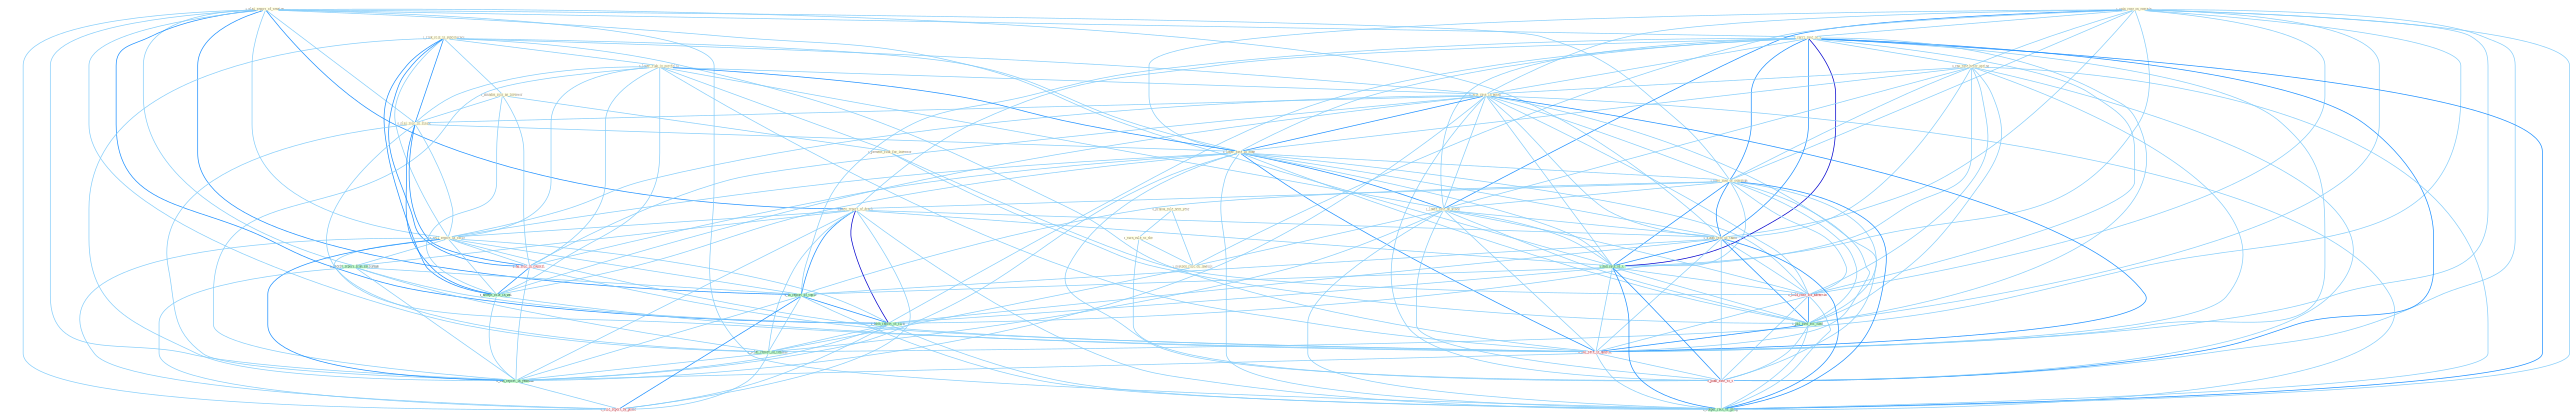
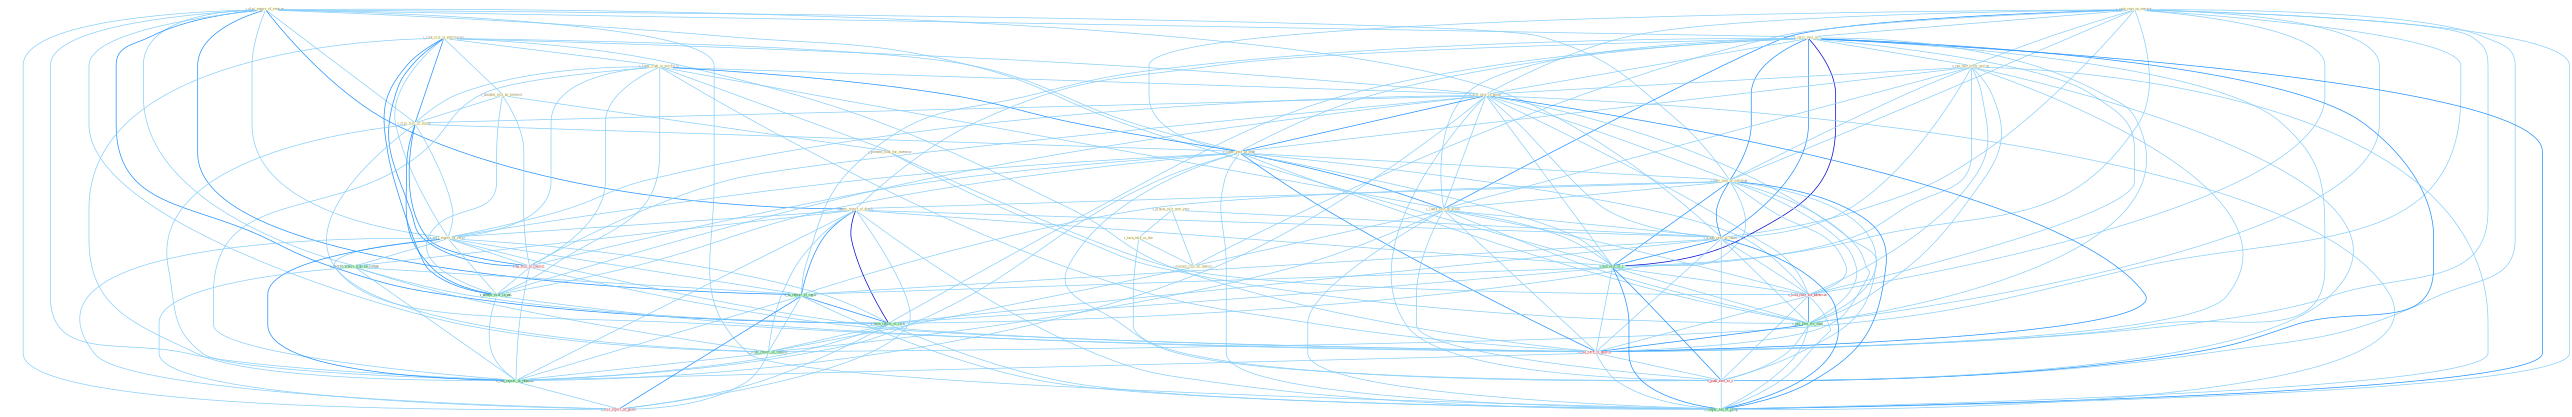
(1505, 197) -> (1368, 220)
(1761, 277) -> (1761, 277)
(512, 282) -> (512, 282)
(1721, 410) -> (1721, 410)
